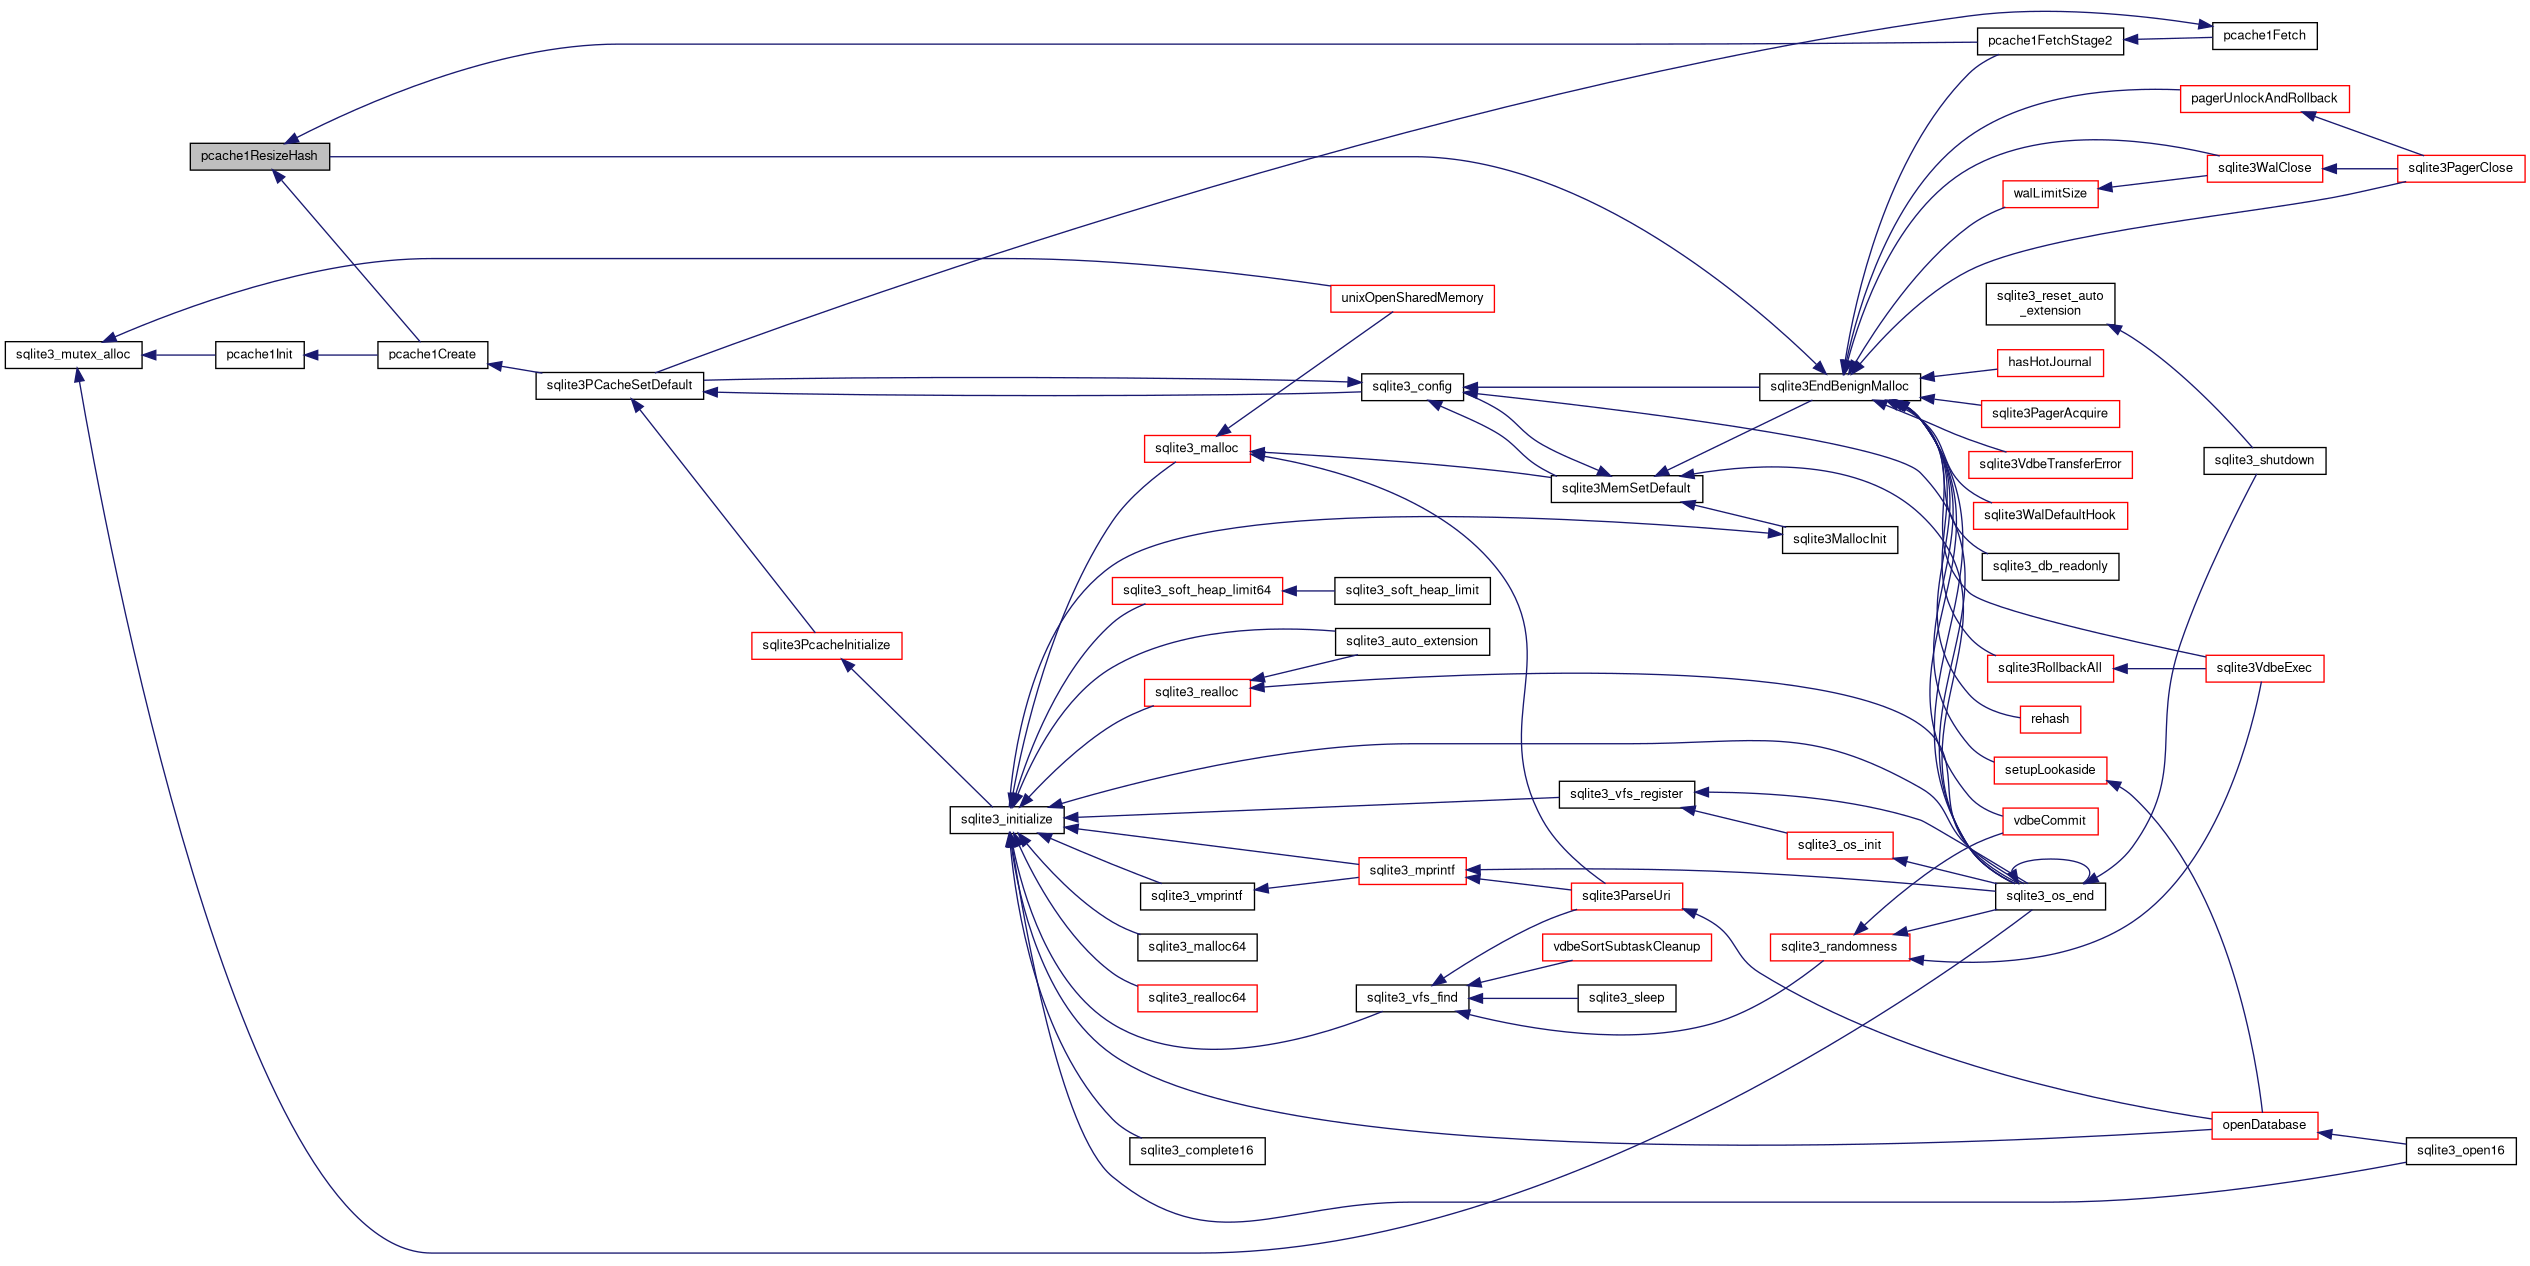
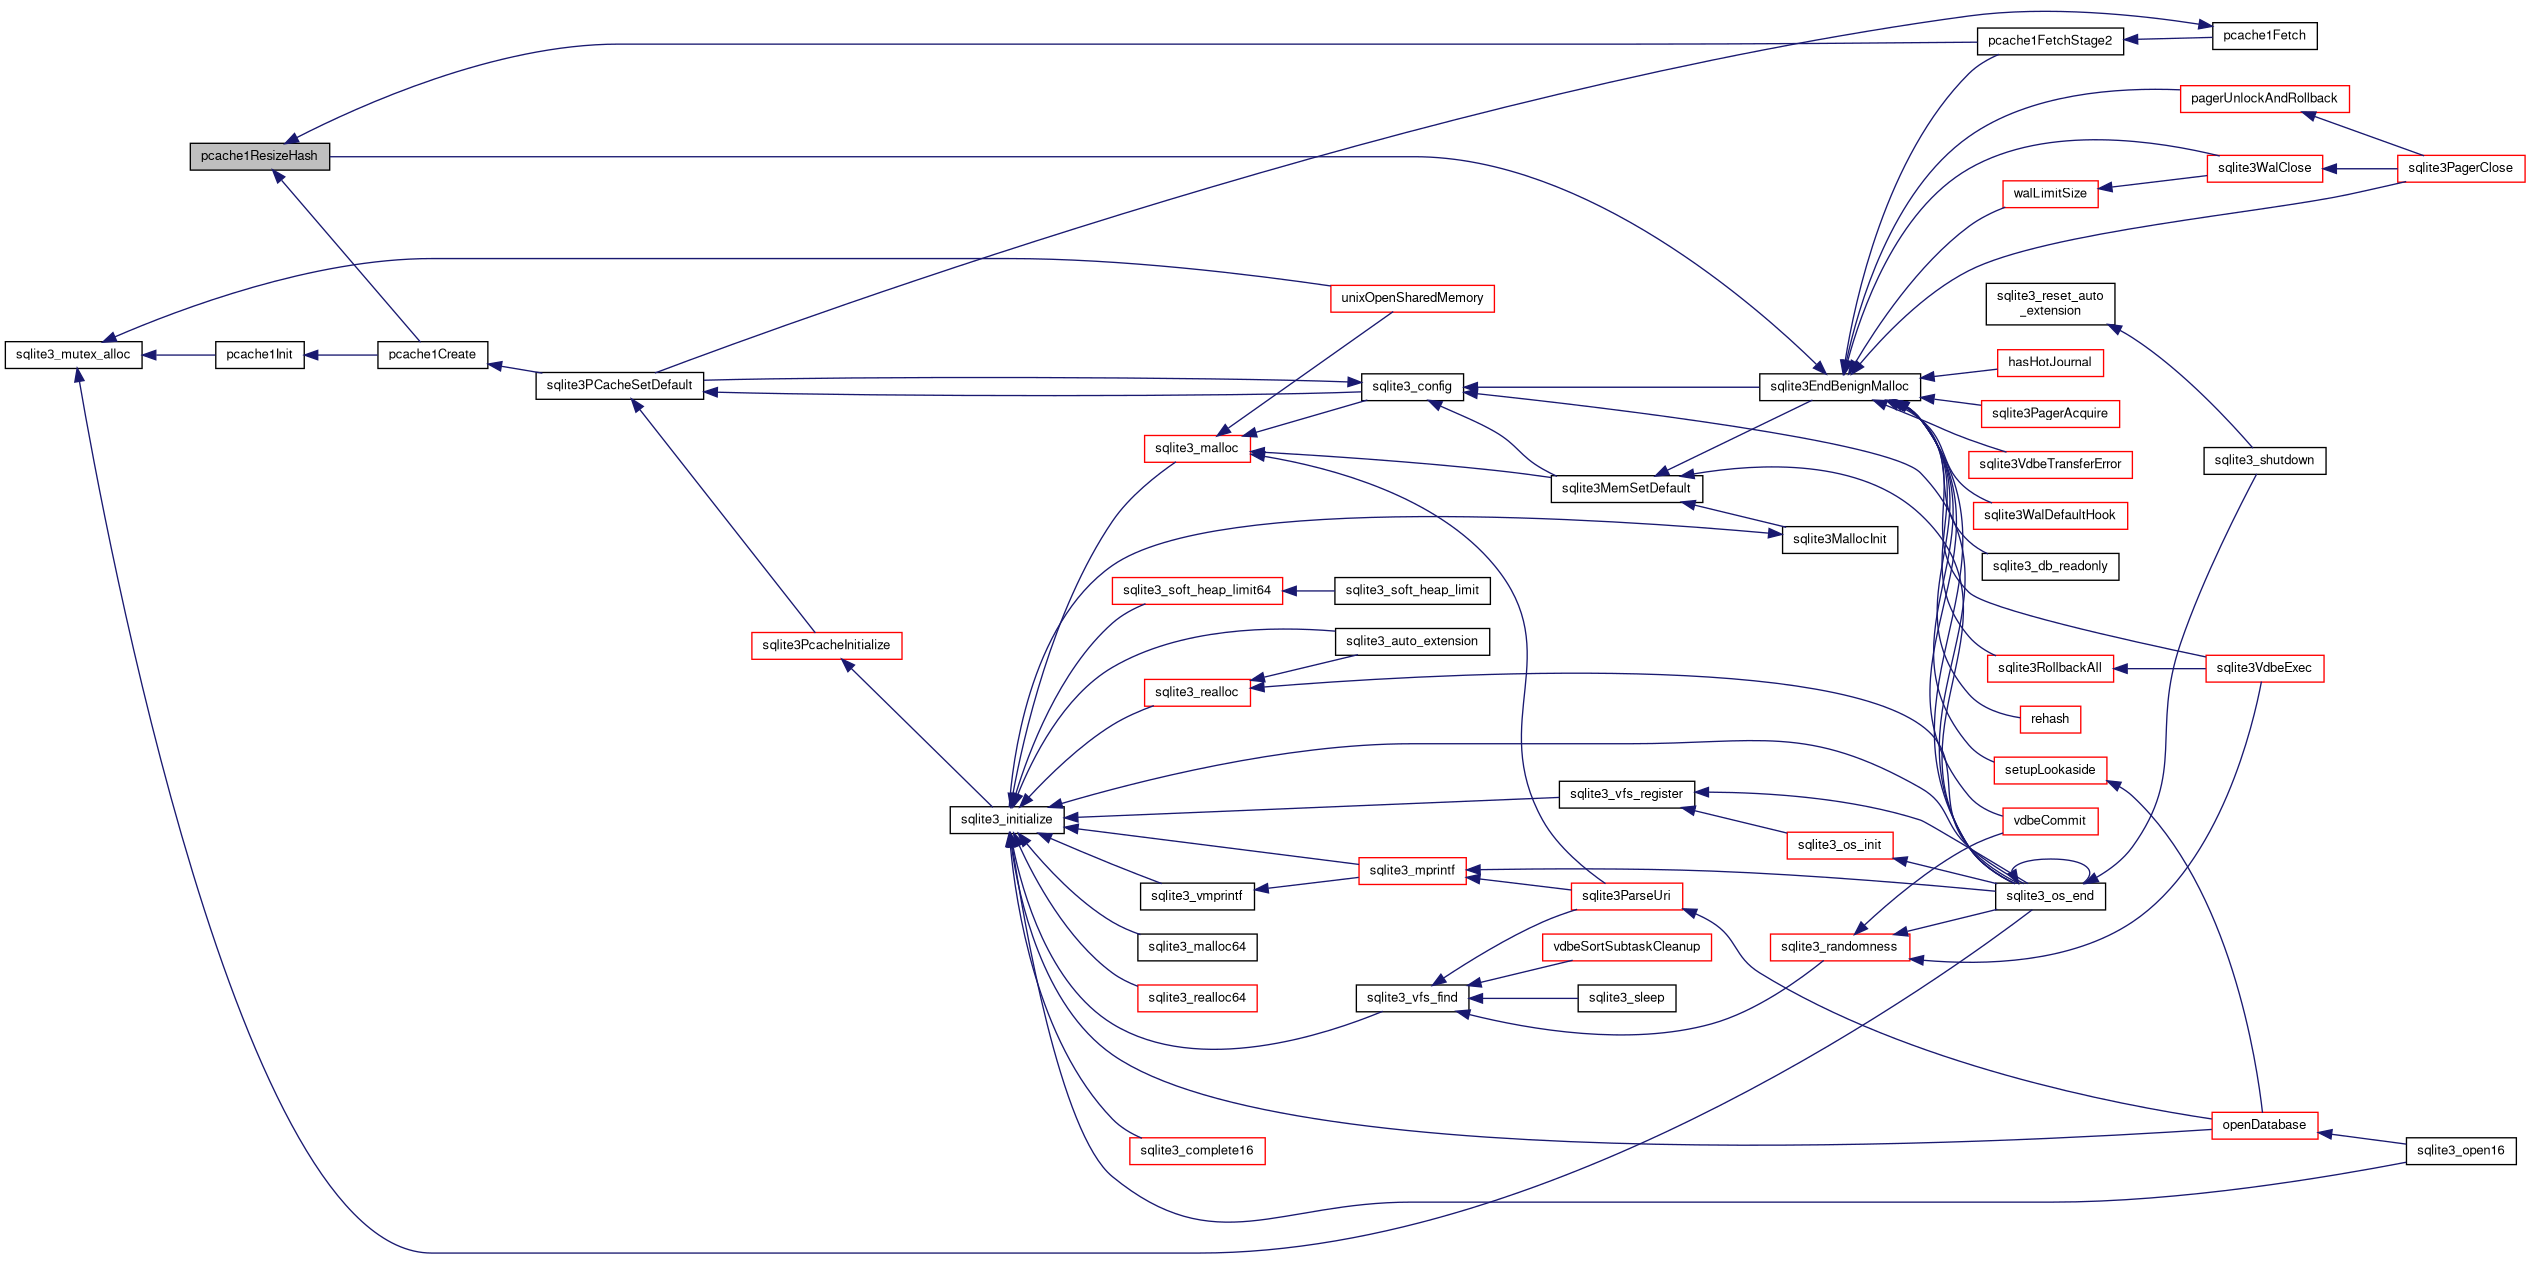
(1529, 436) -> (1312, 416)
(1198, 1151) -> (1198, 1151)
